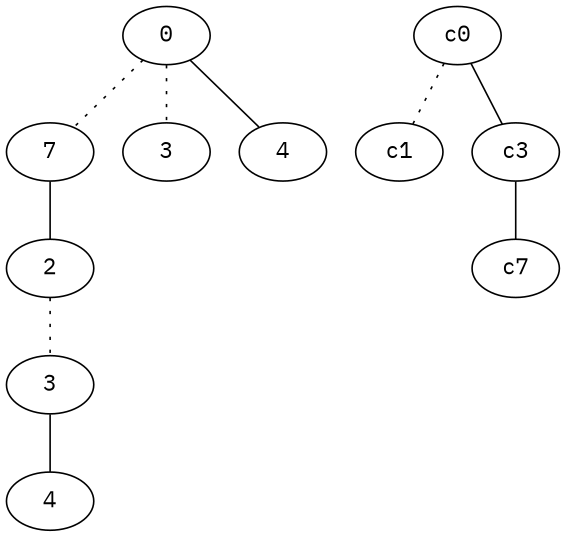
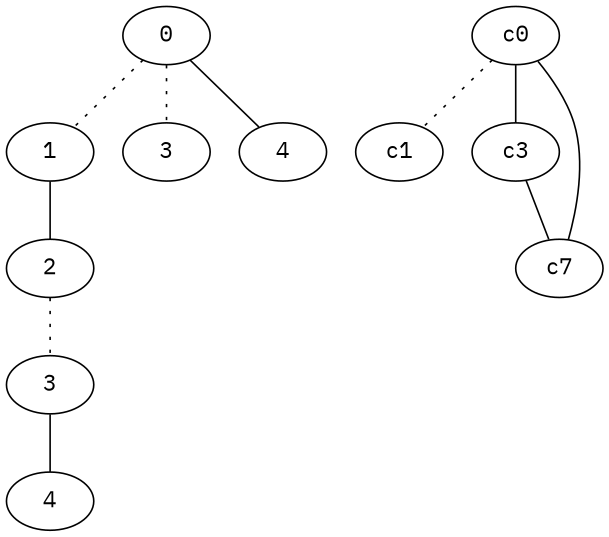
none -> (578, 146)
(50, 152) -> (50, 152)
